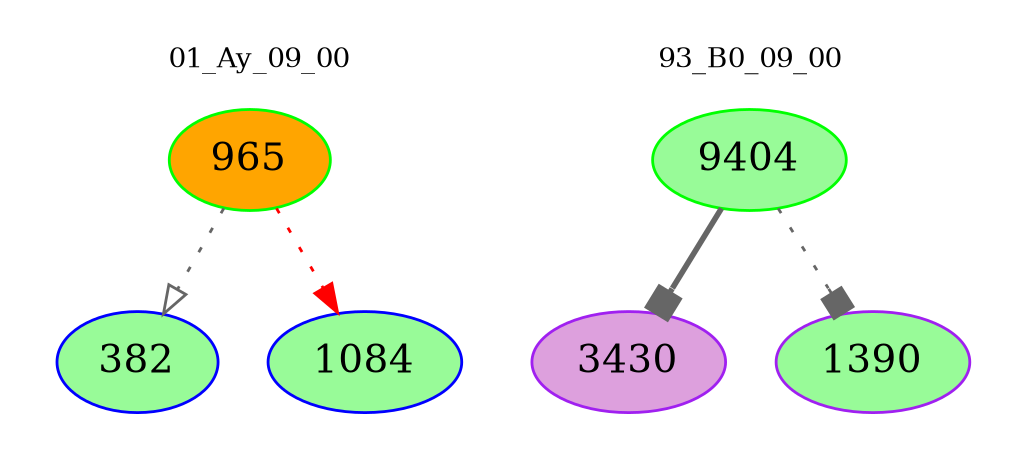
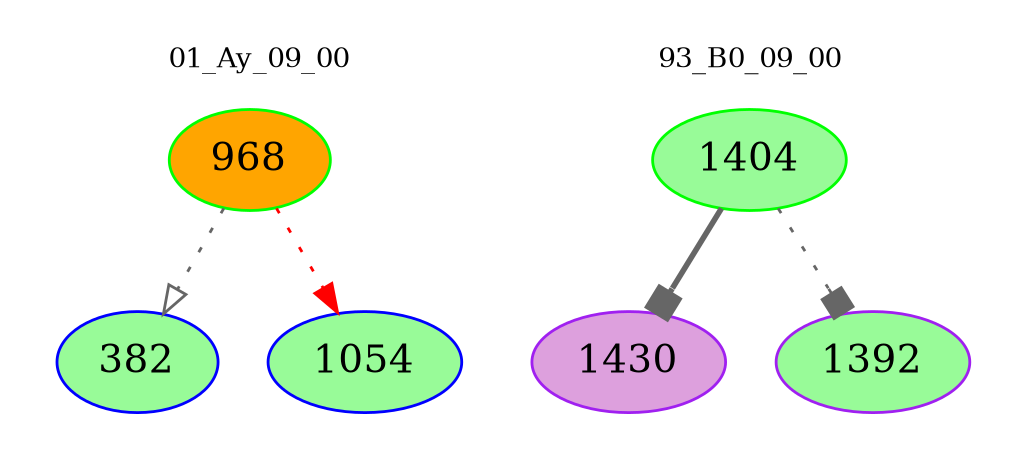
(250, 160) -> (250, 160)
(749, 160) -> (749, 160)
(365, 362) -> (365, 362)
(629, 362) -> (629, 362)
(873, 362) -> (873, 362)
